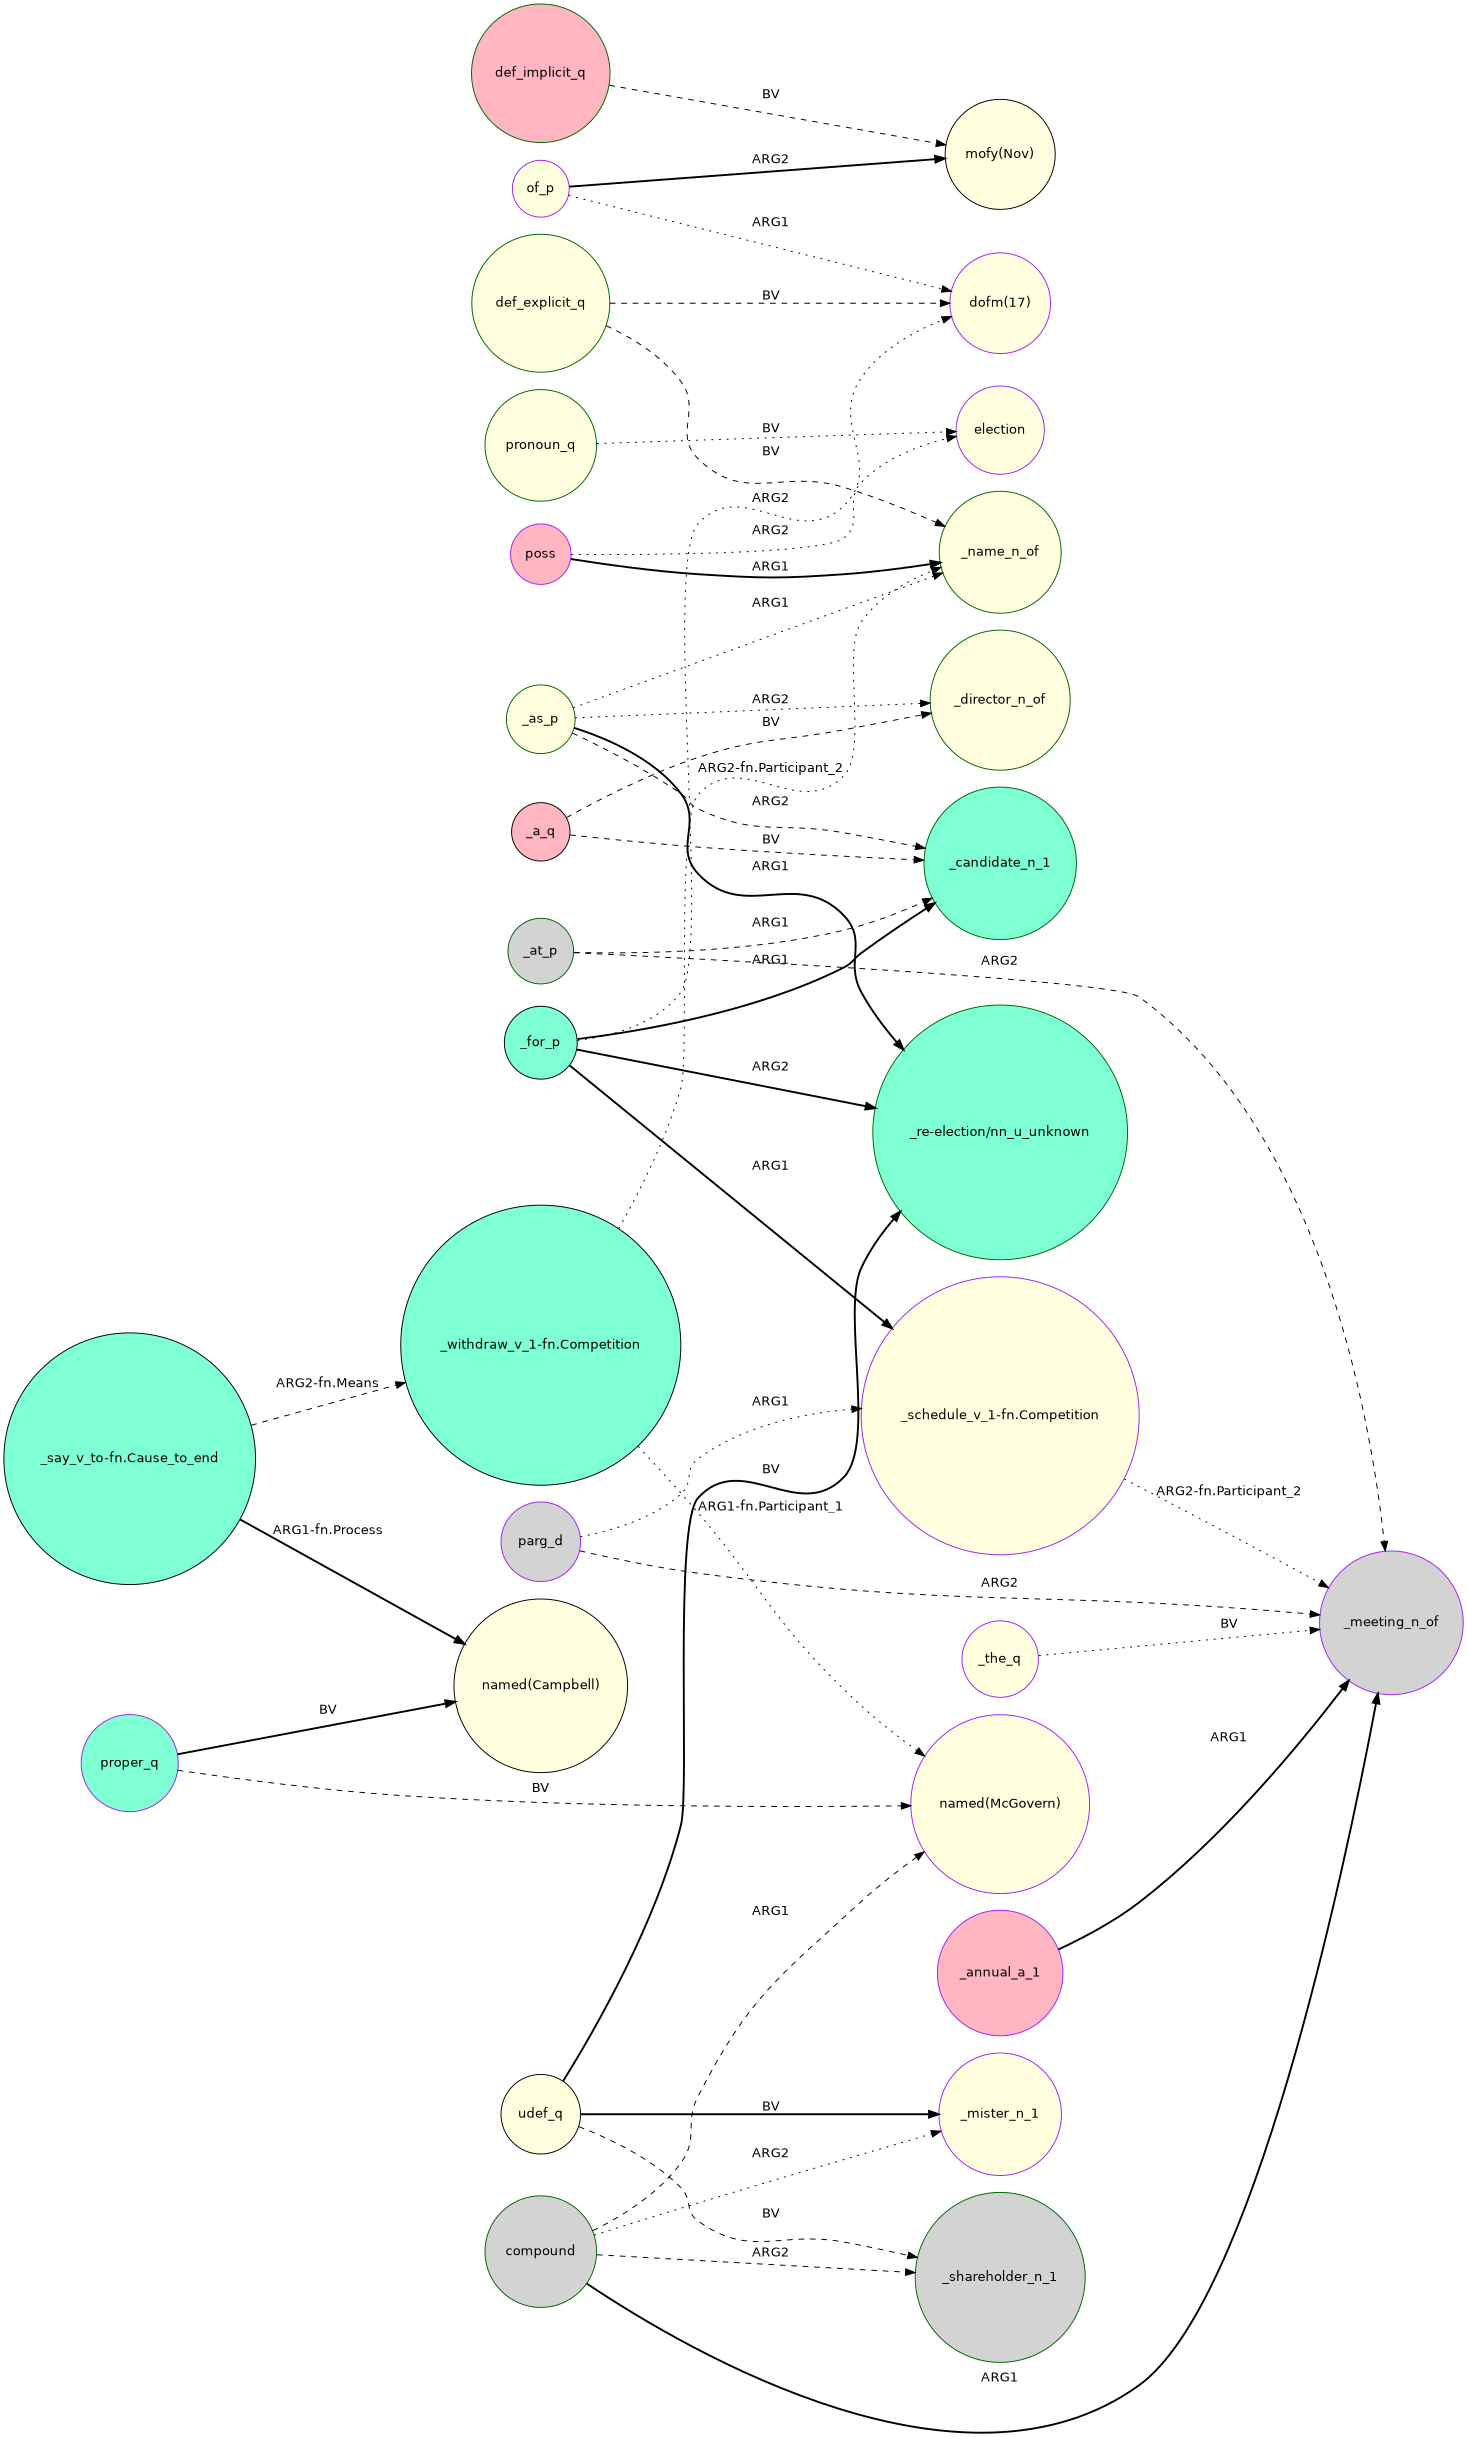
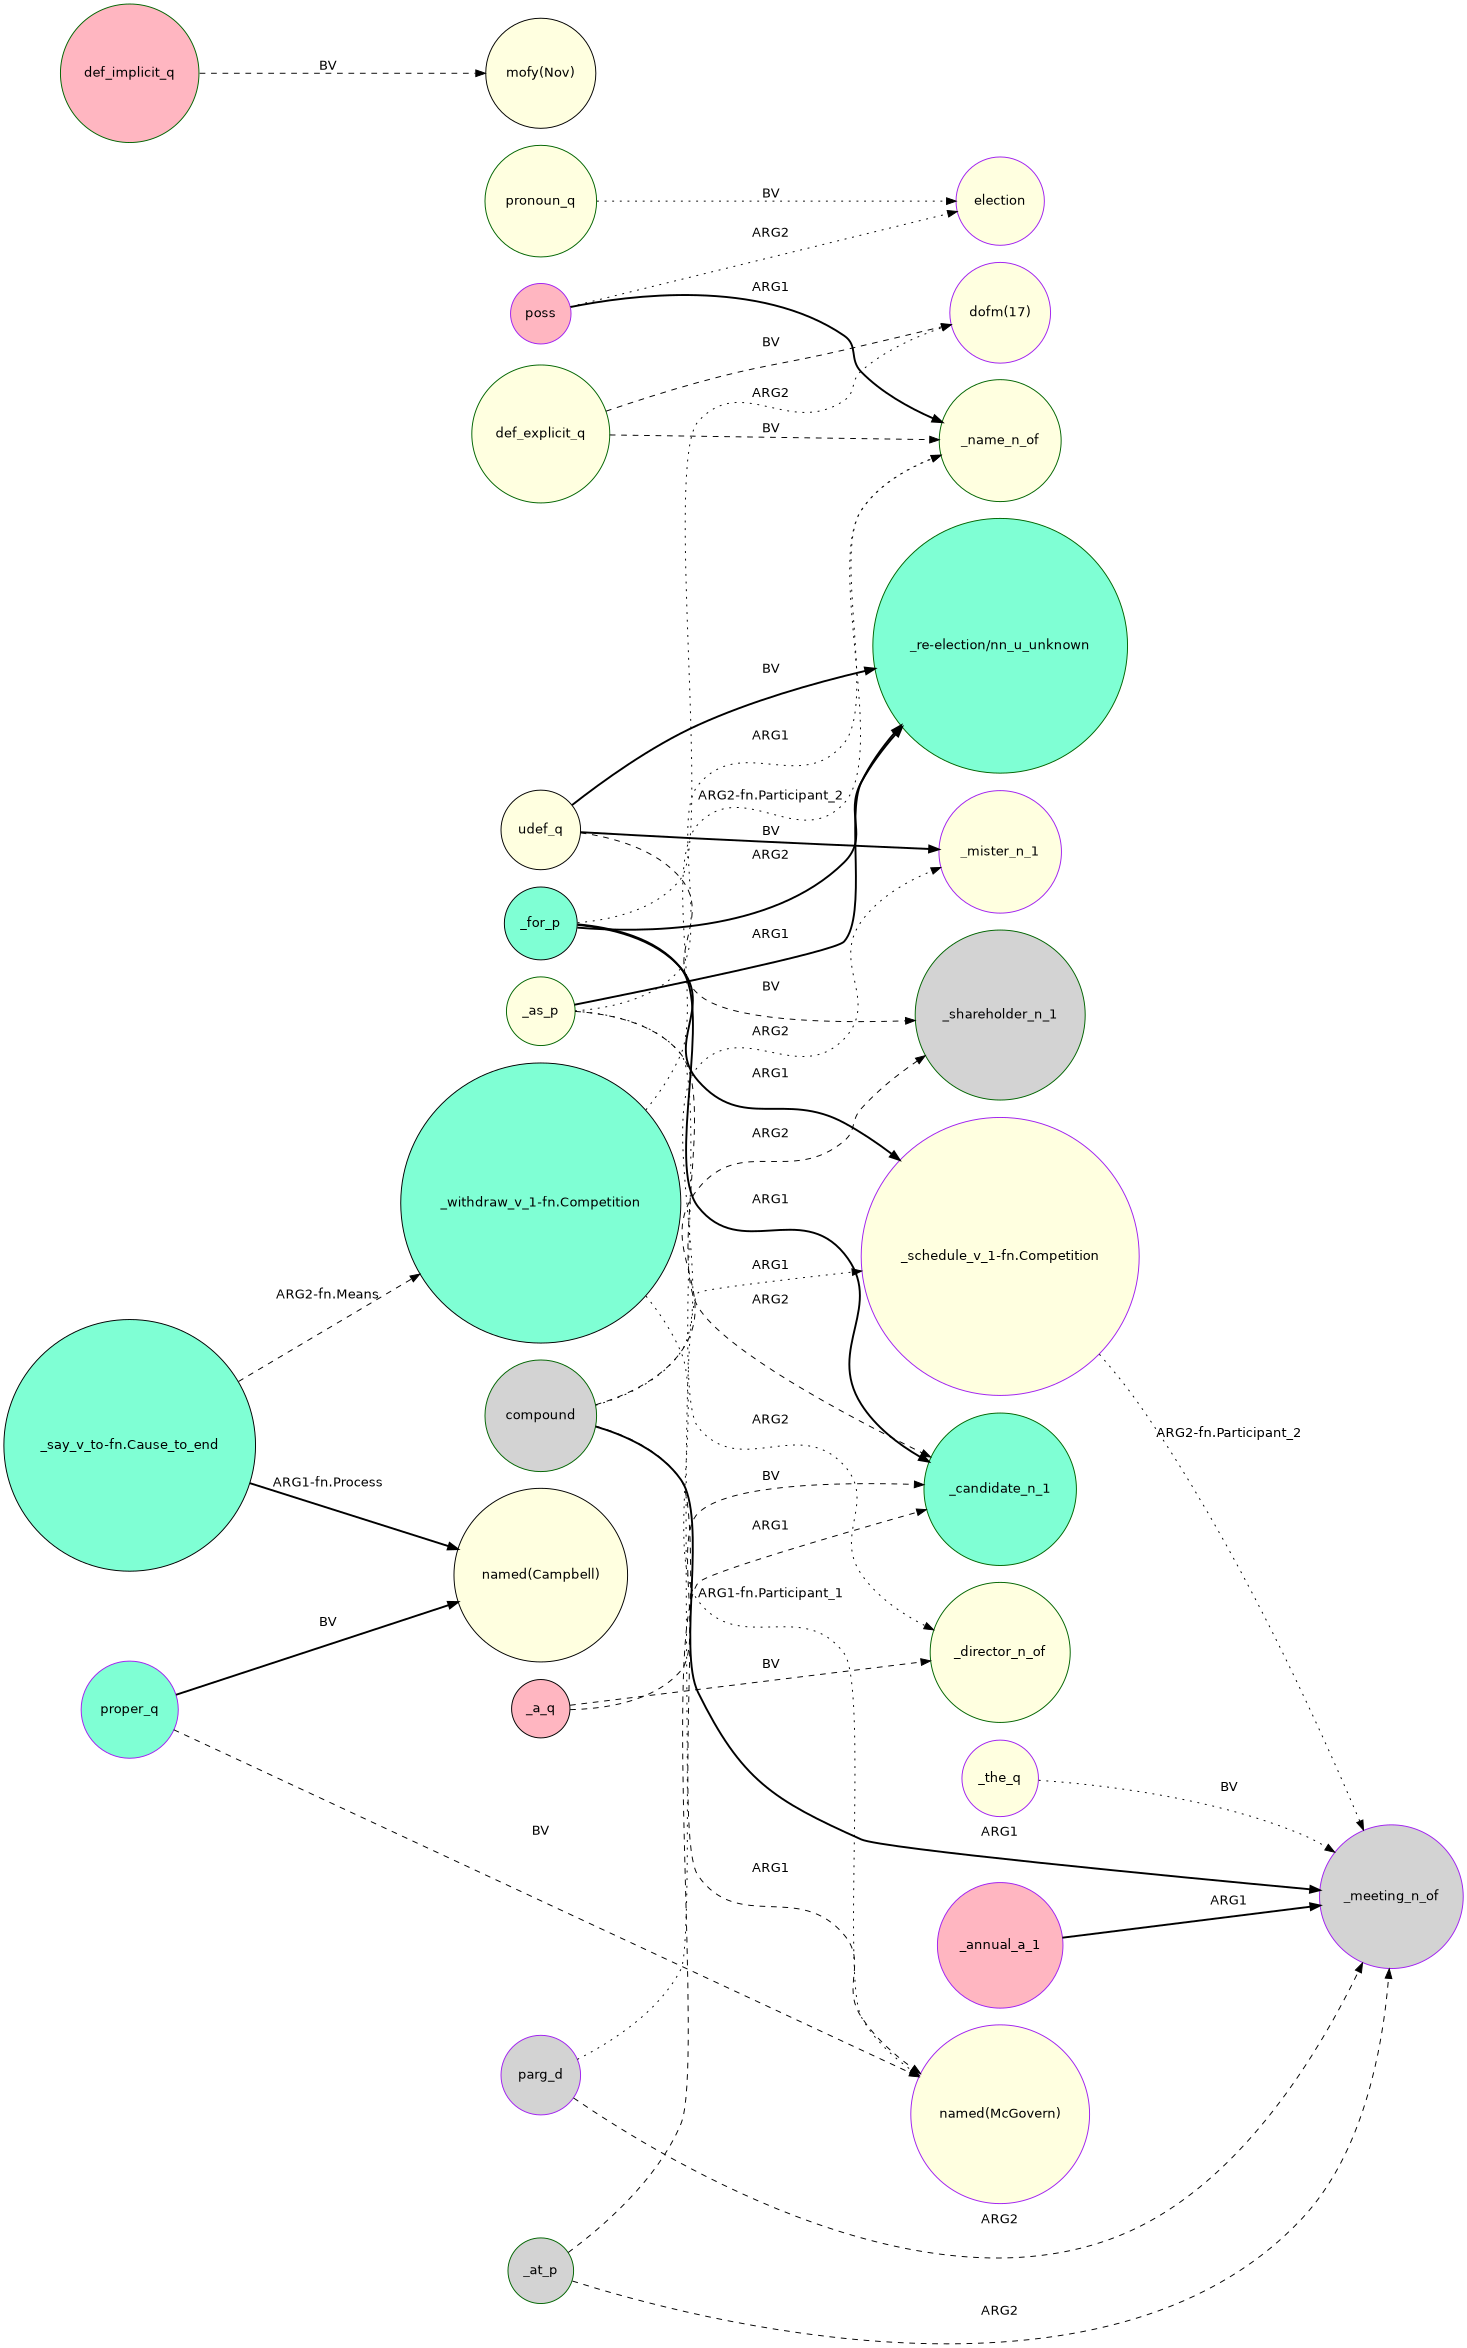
(541, 189) -> none
